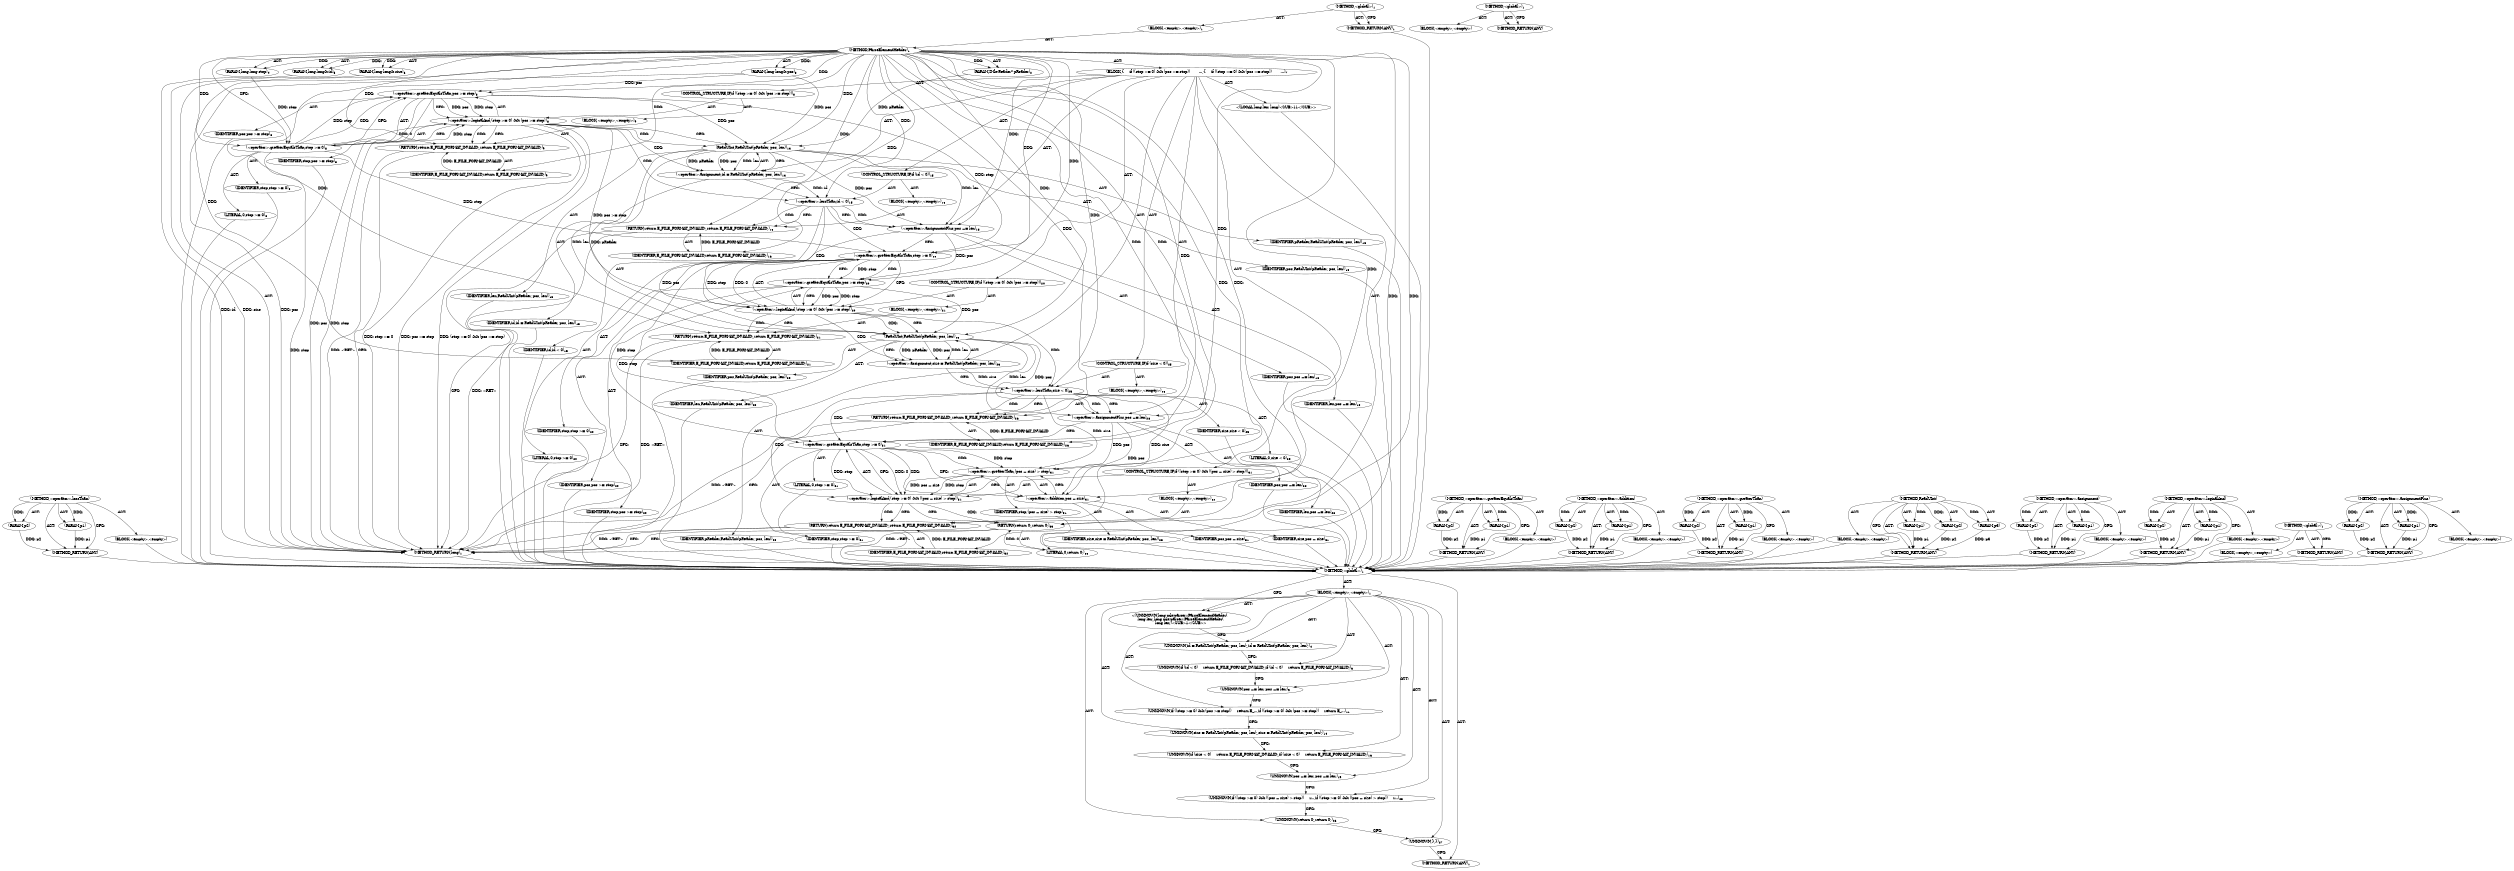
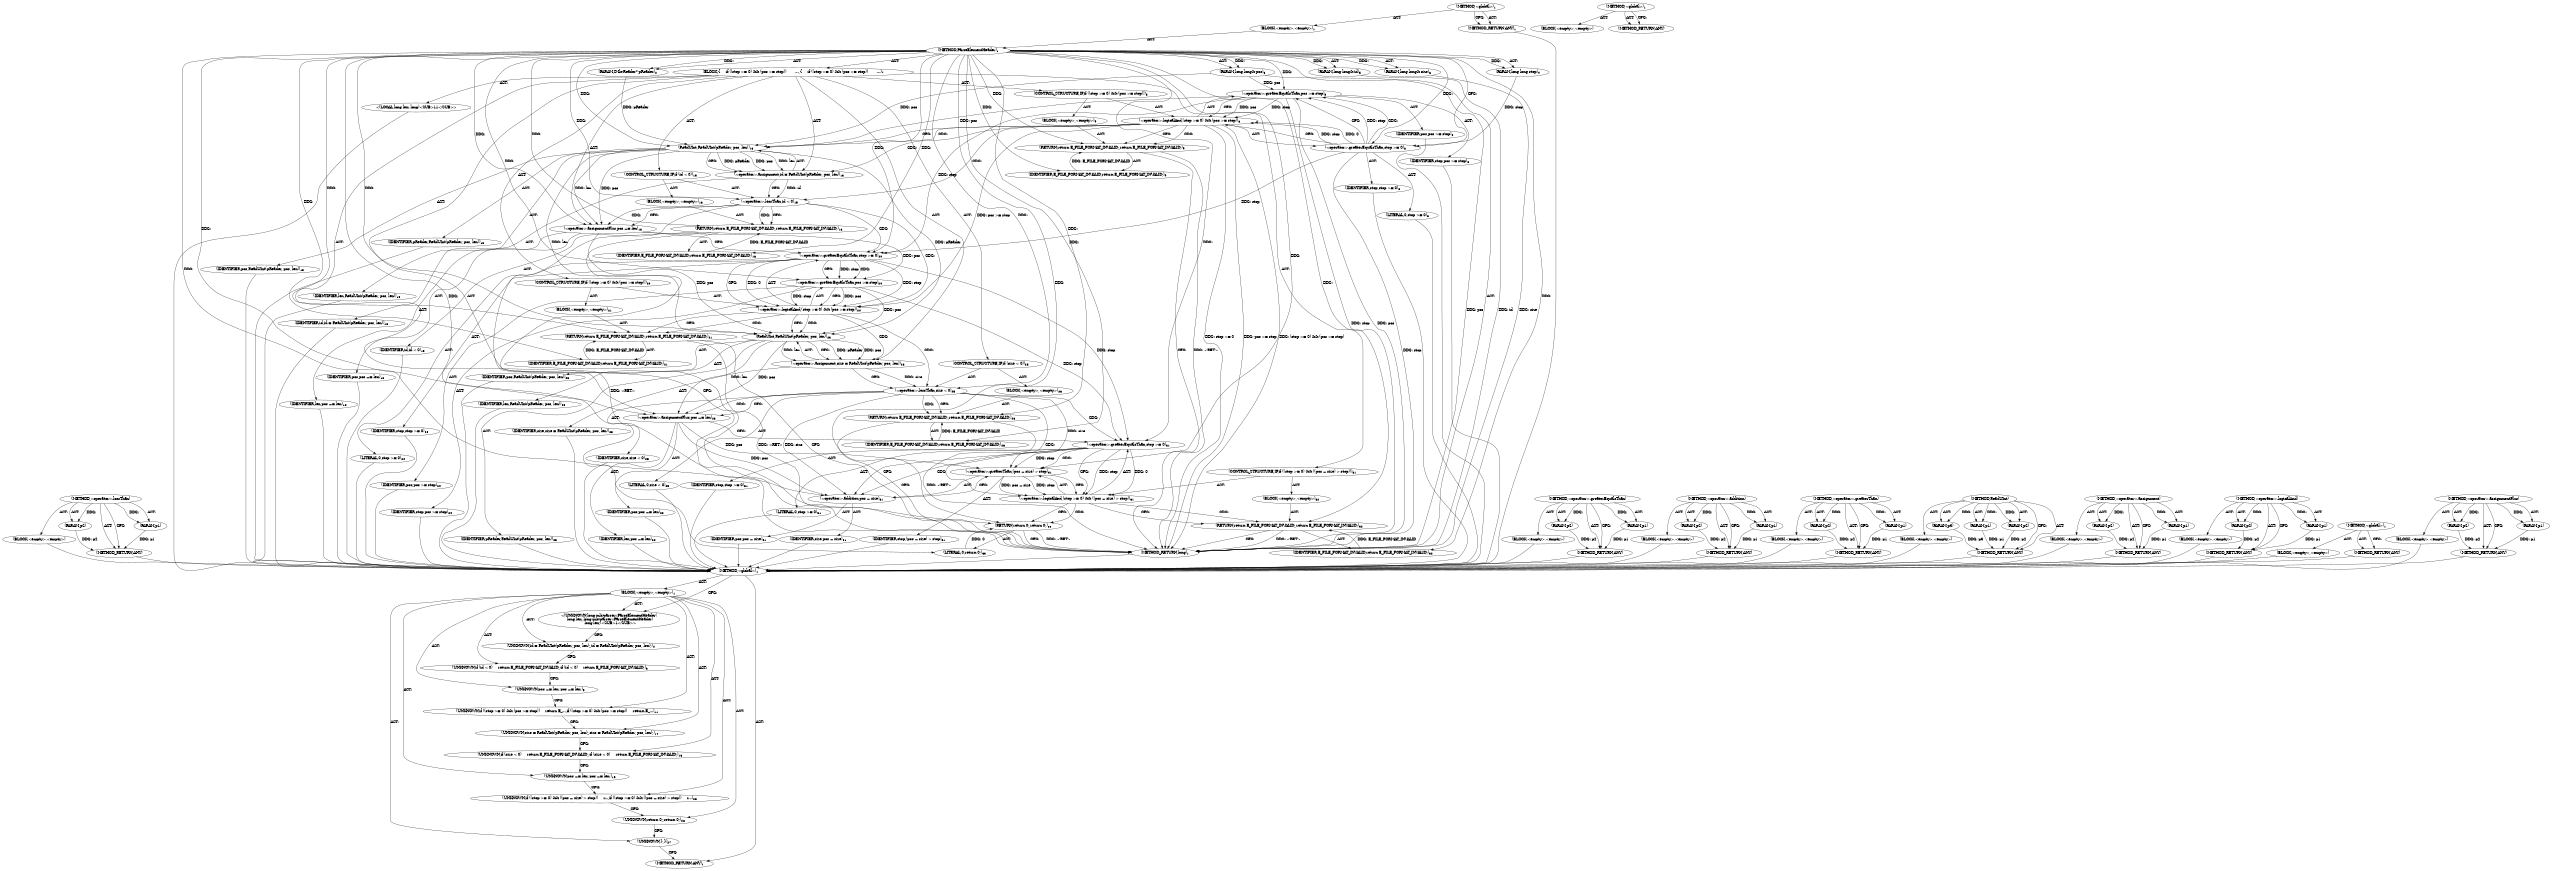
(1092, 516) -> (678, 387)
